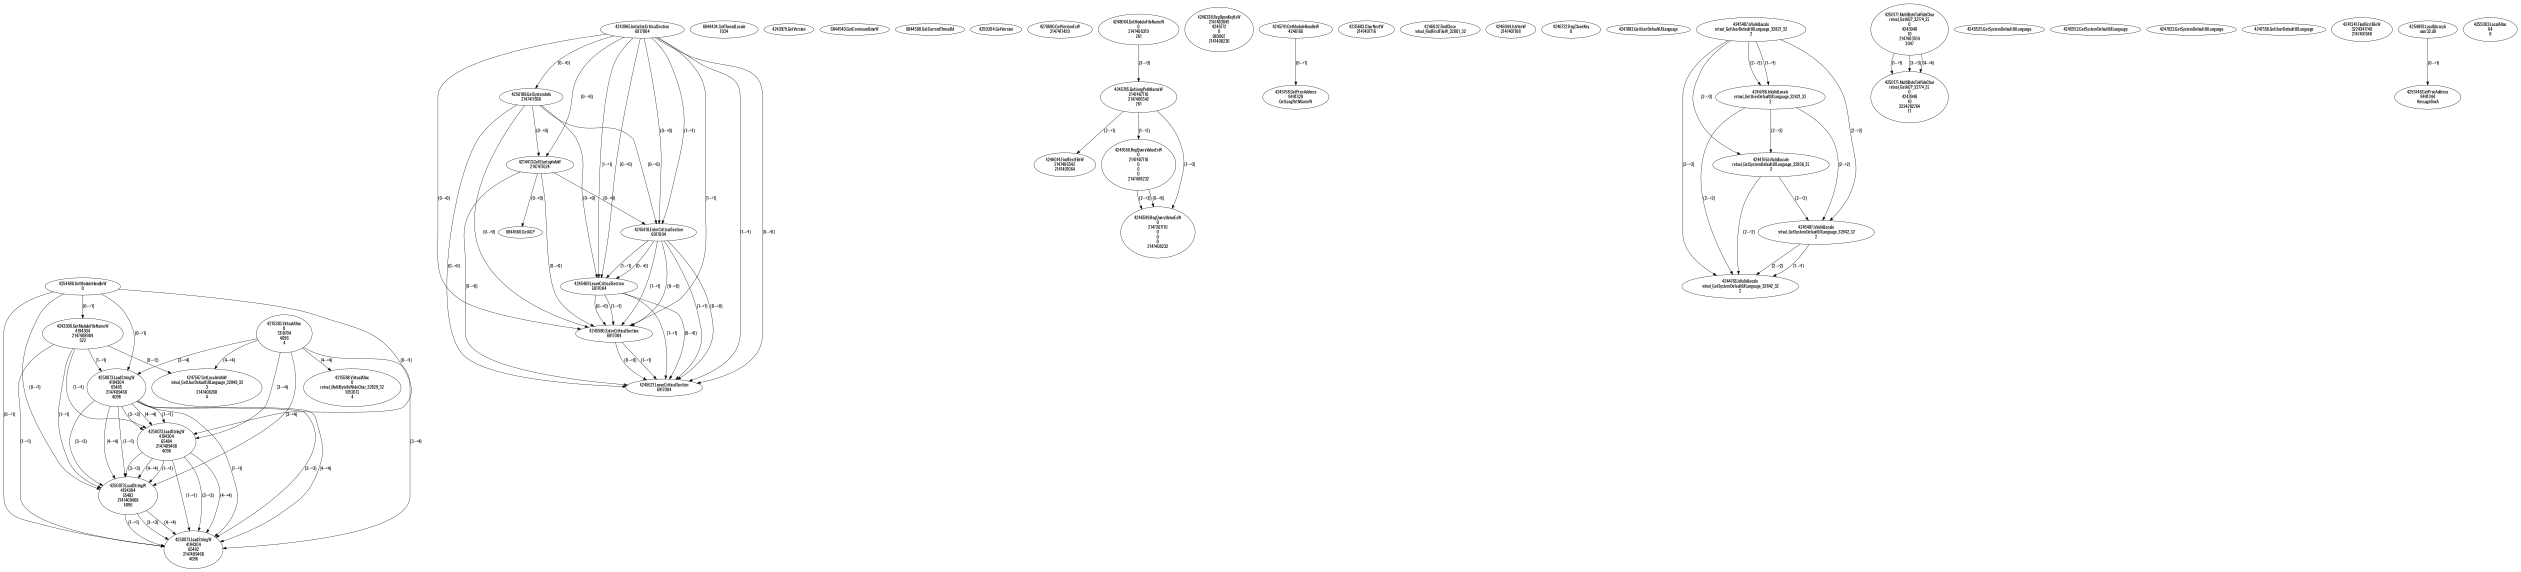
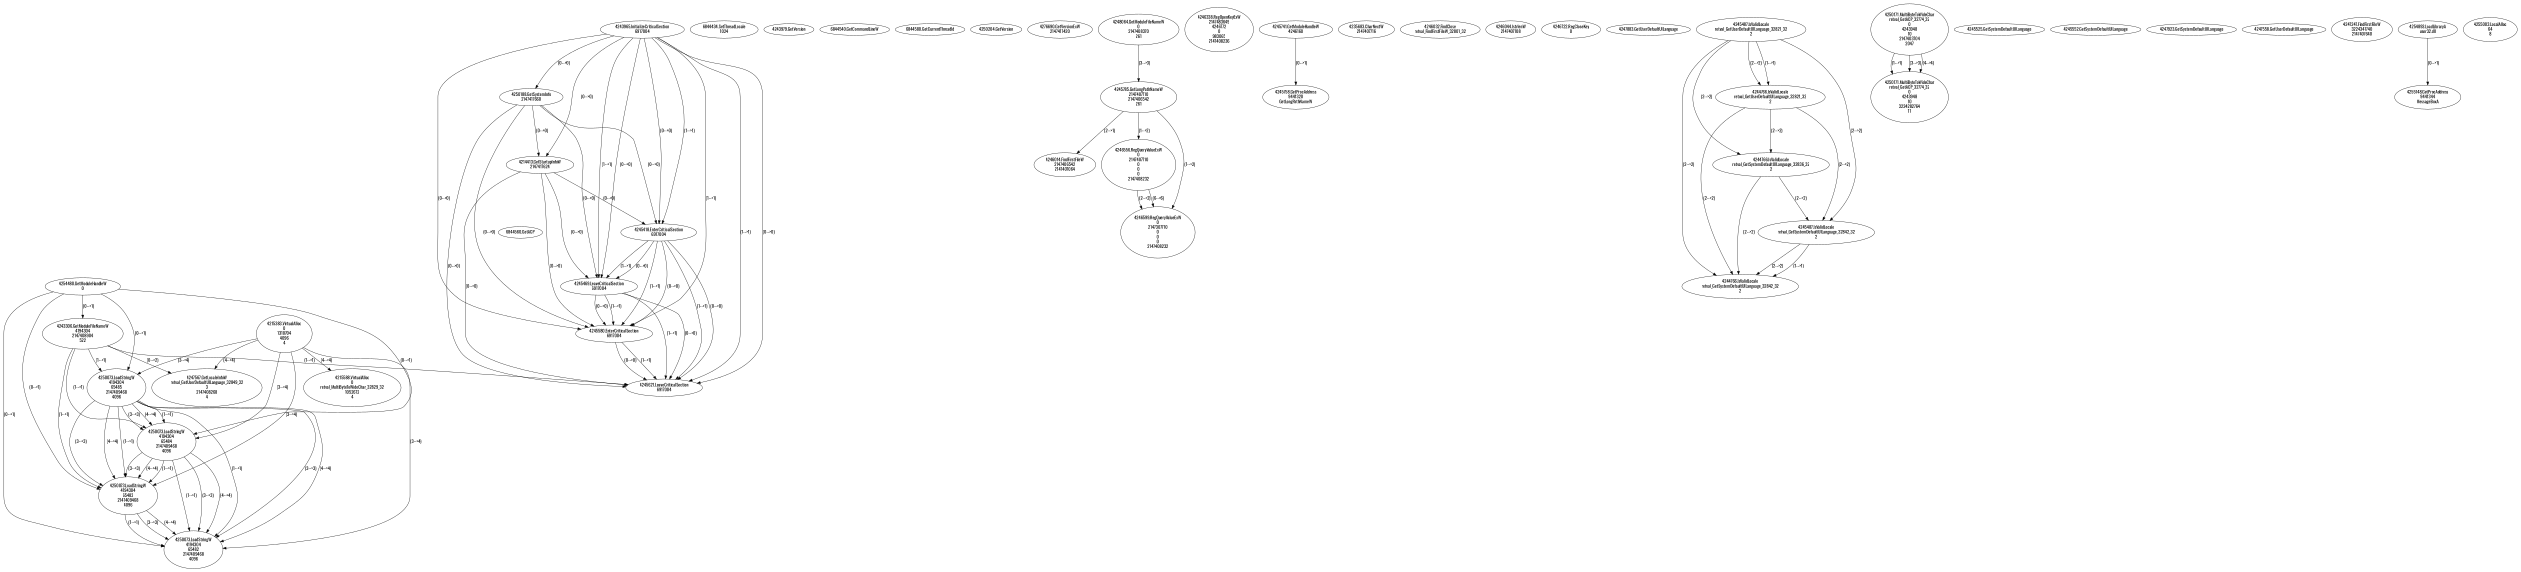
(530, 198) -> (562, 227)
(20, 490) -> (366, 367)
